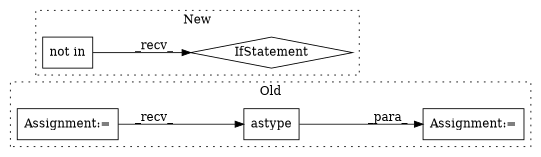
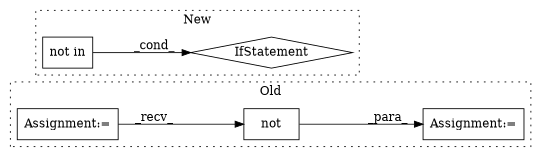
(154, 46) -> (154, 46)
(271, 124) -> (271, 124)
